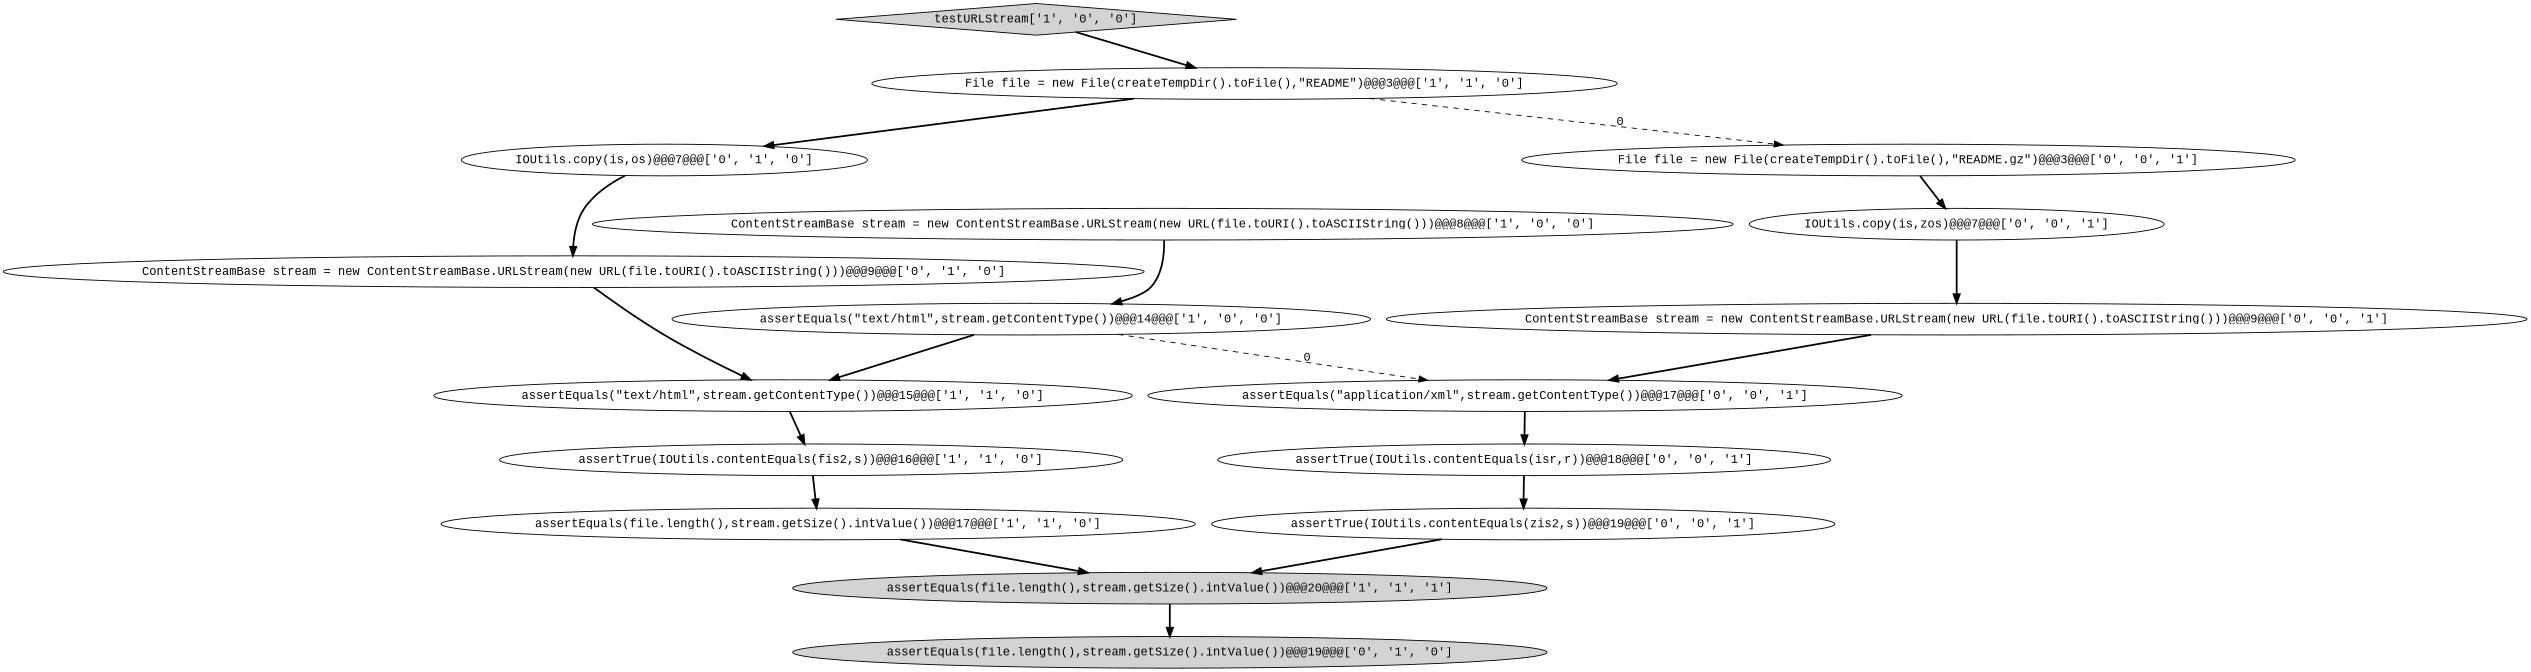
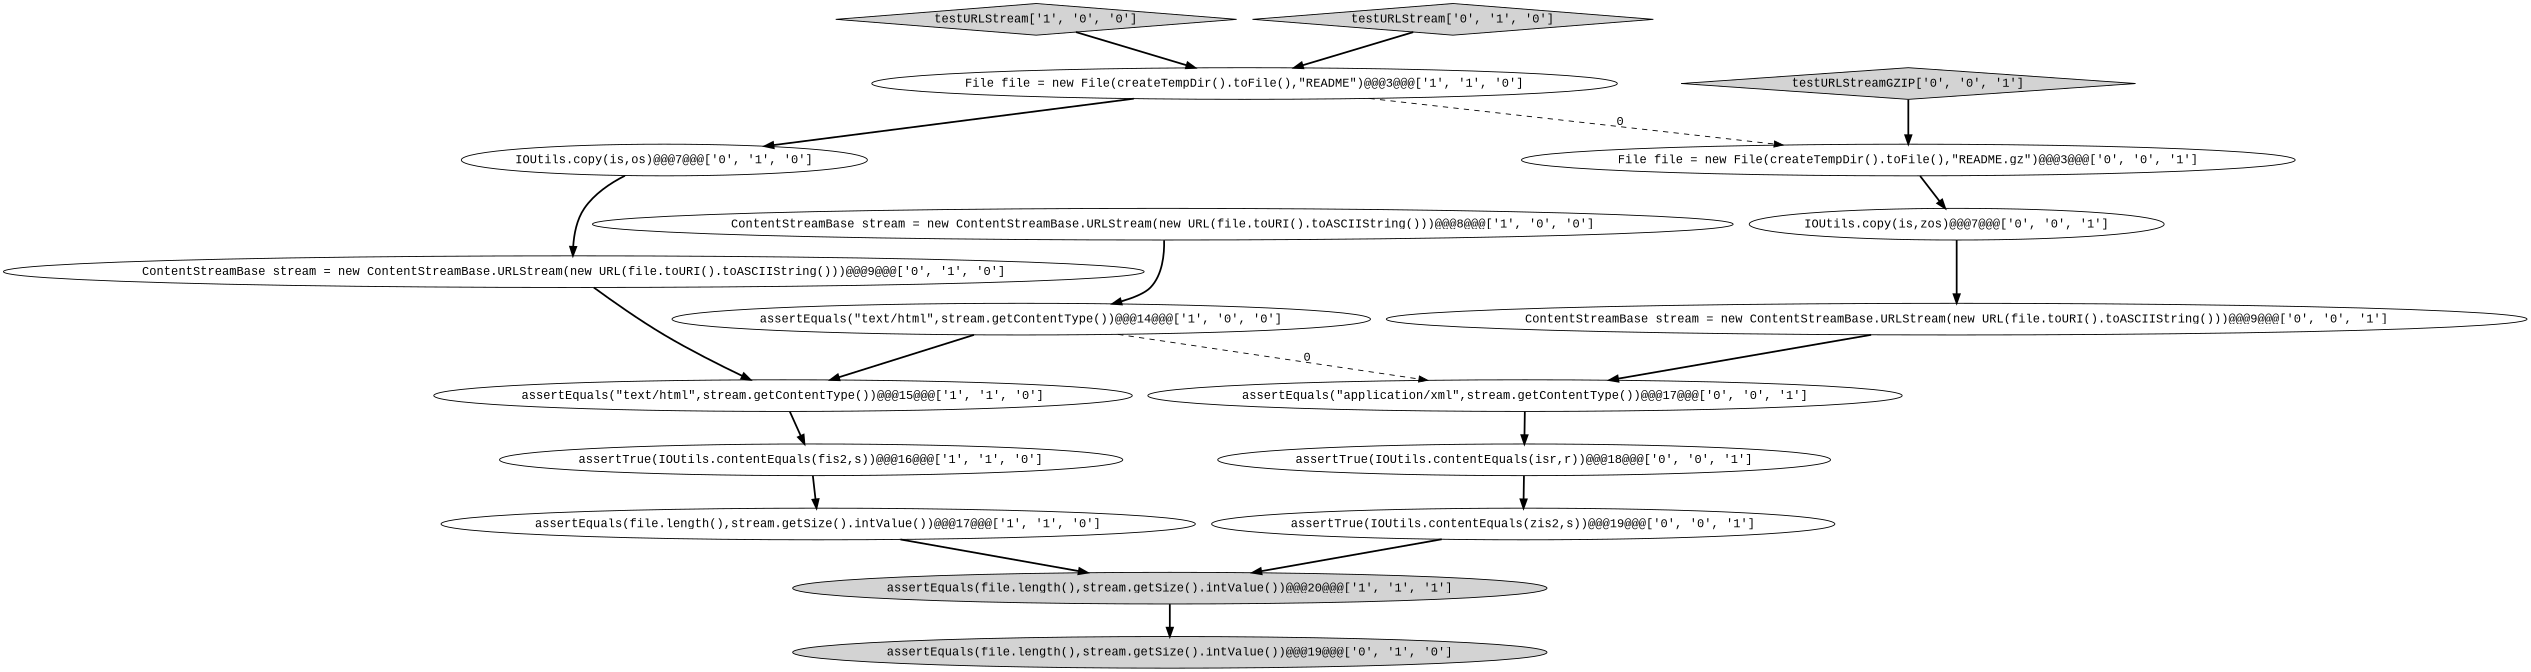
none -> (1453, 19)
none -> (1908, 84)
